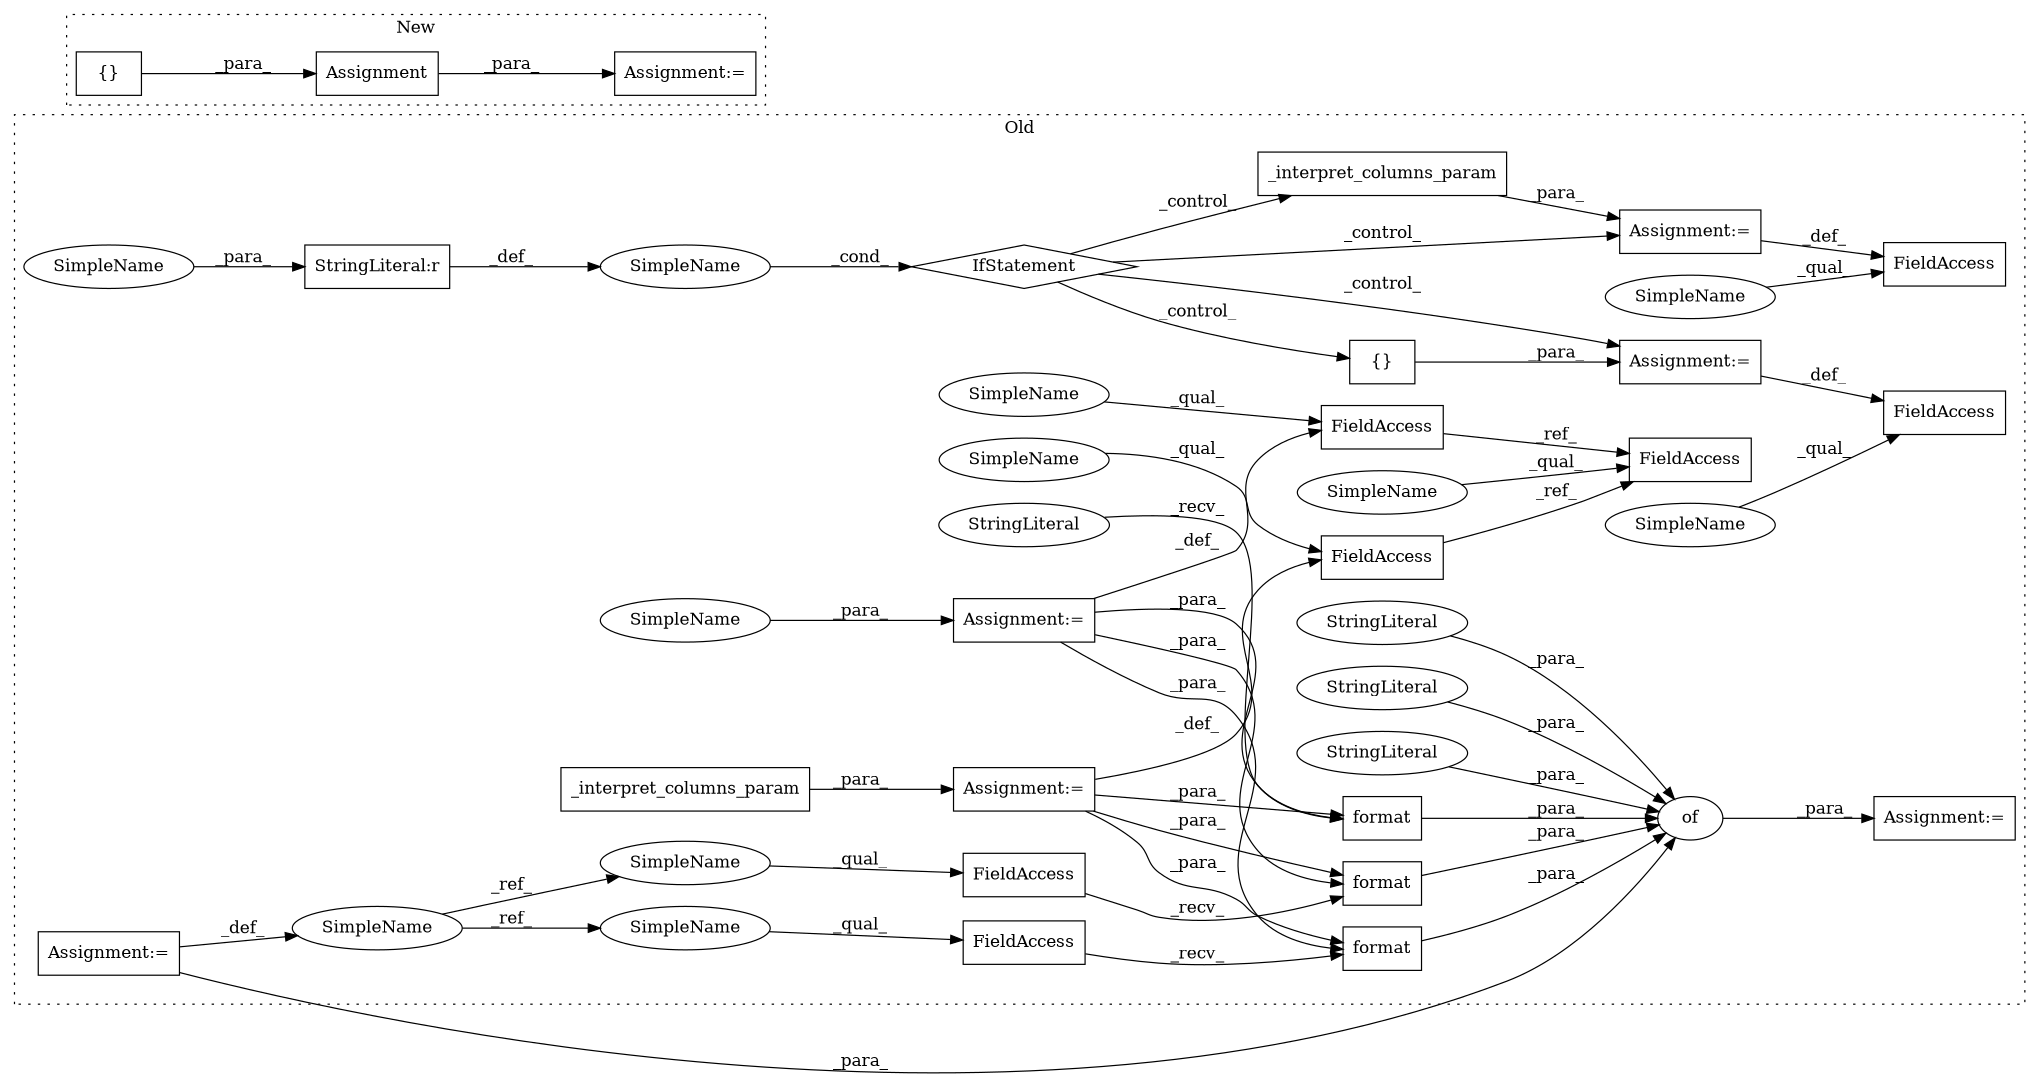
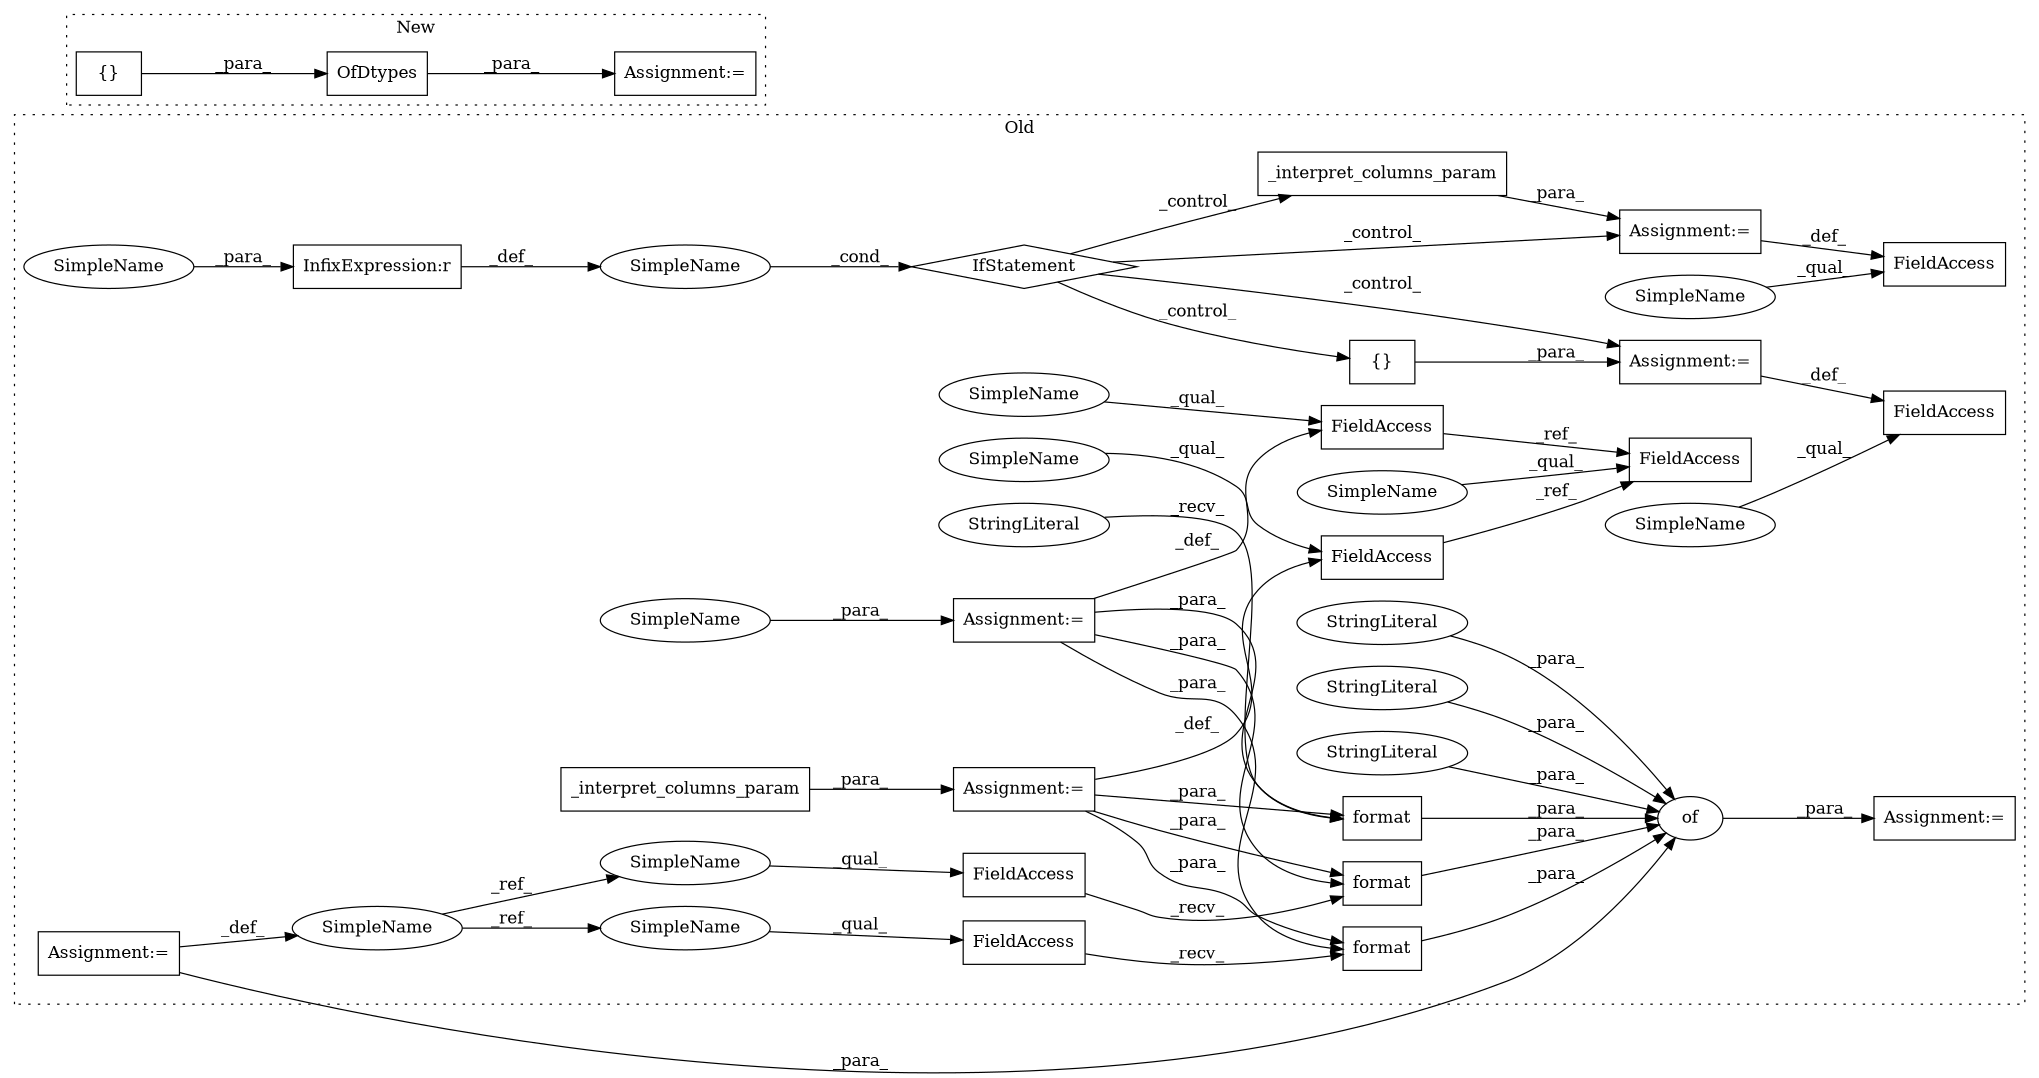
(377, 74) -> (377, 74)
(377, 267) -> (377, 267)
